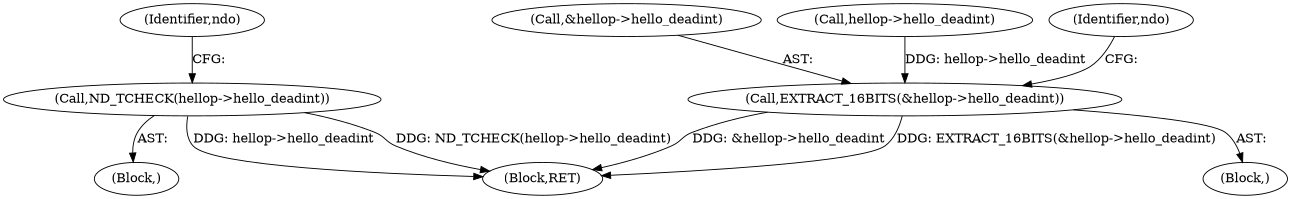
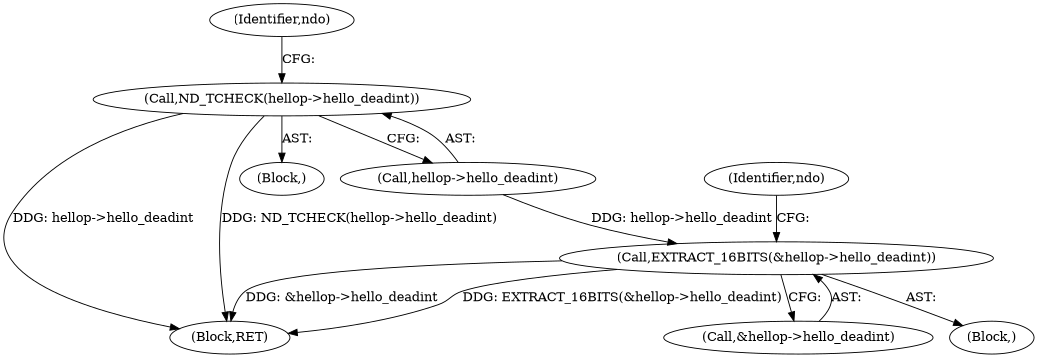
none -> (429, 133)
none -> (371, 138)
none -> (786, 294)
